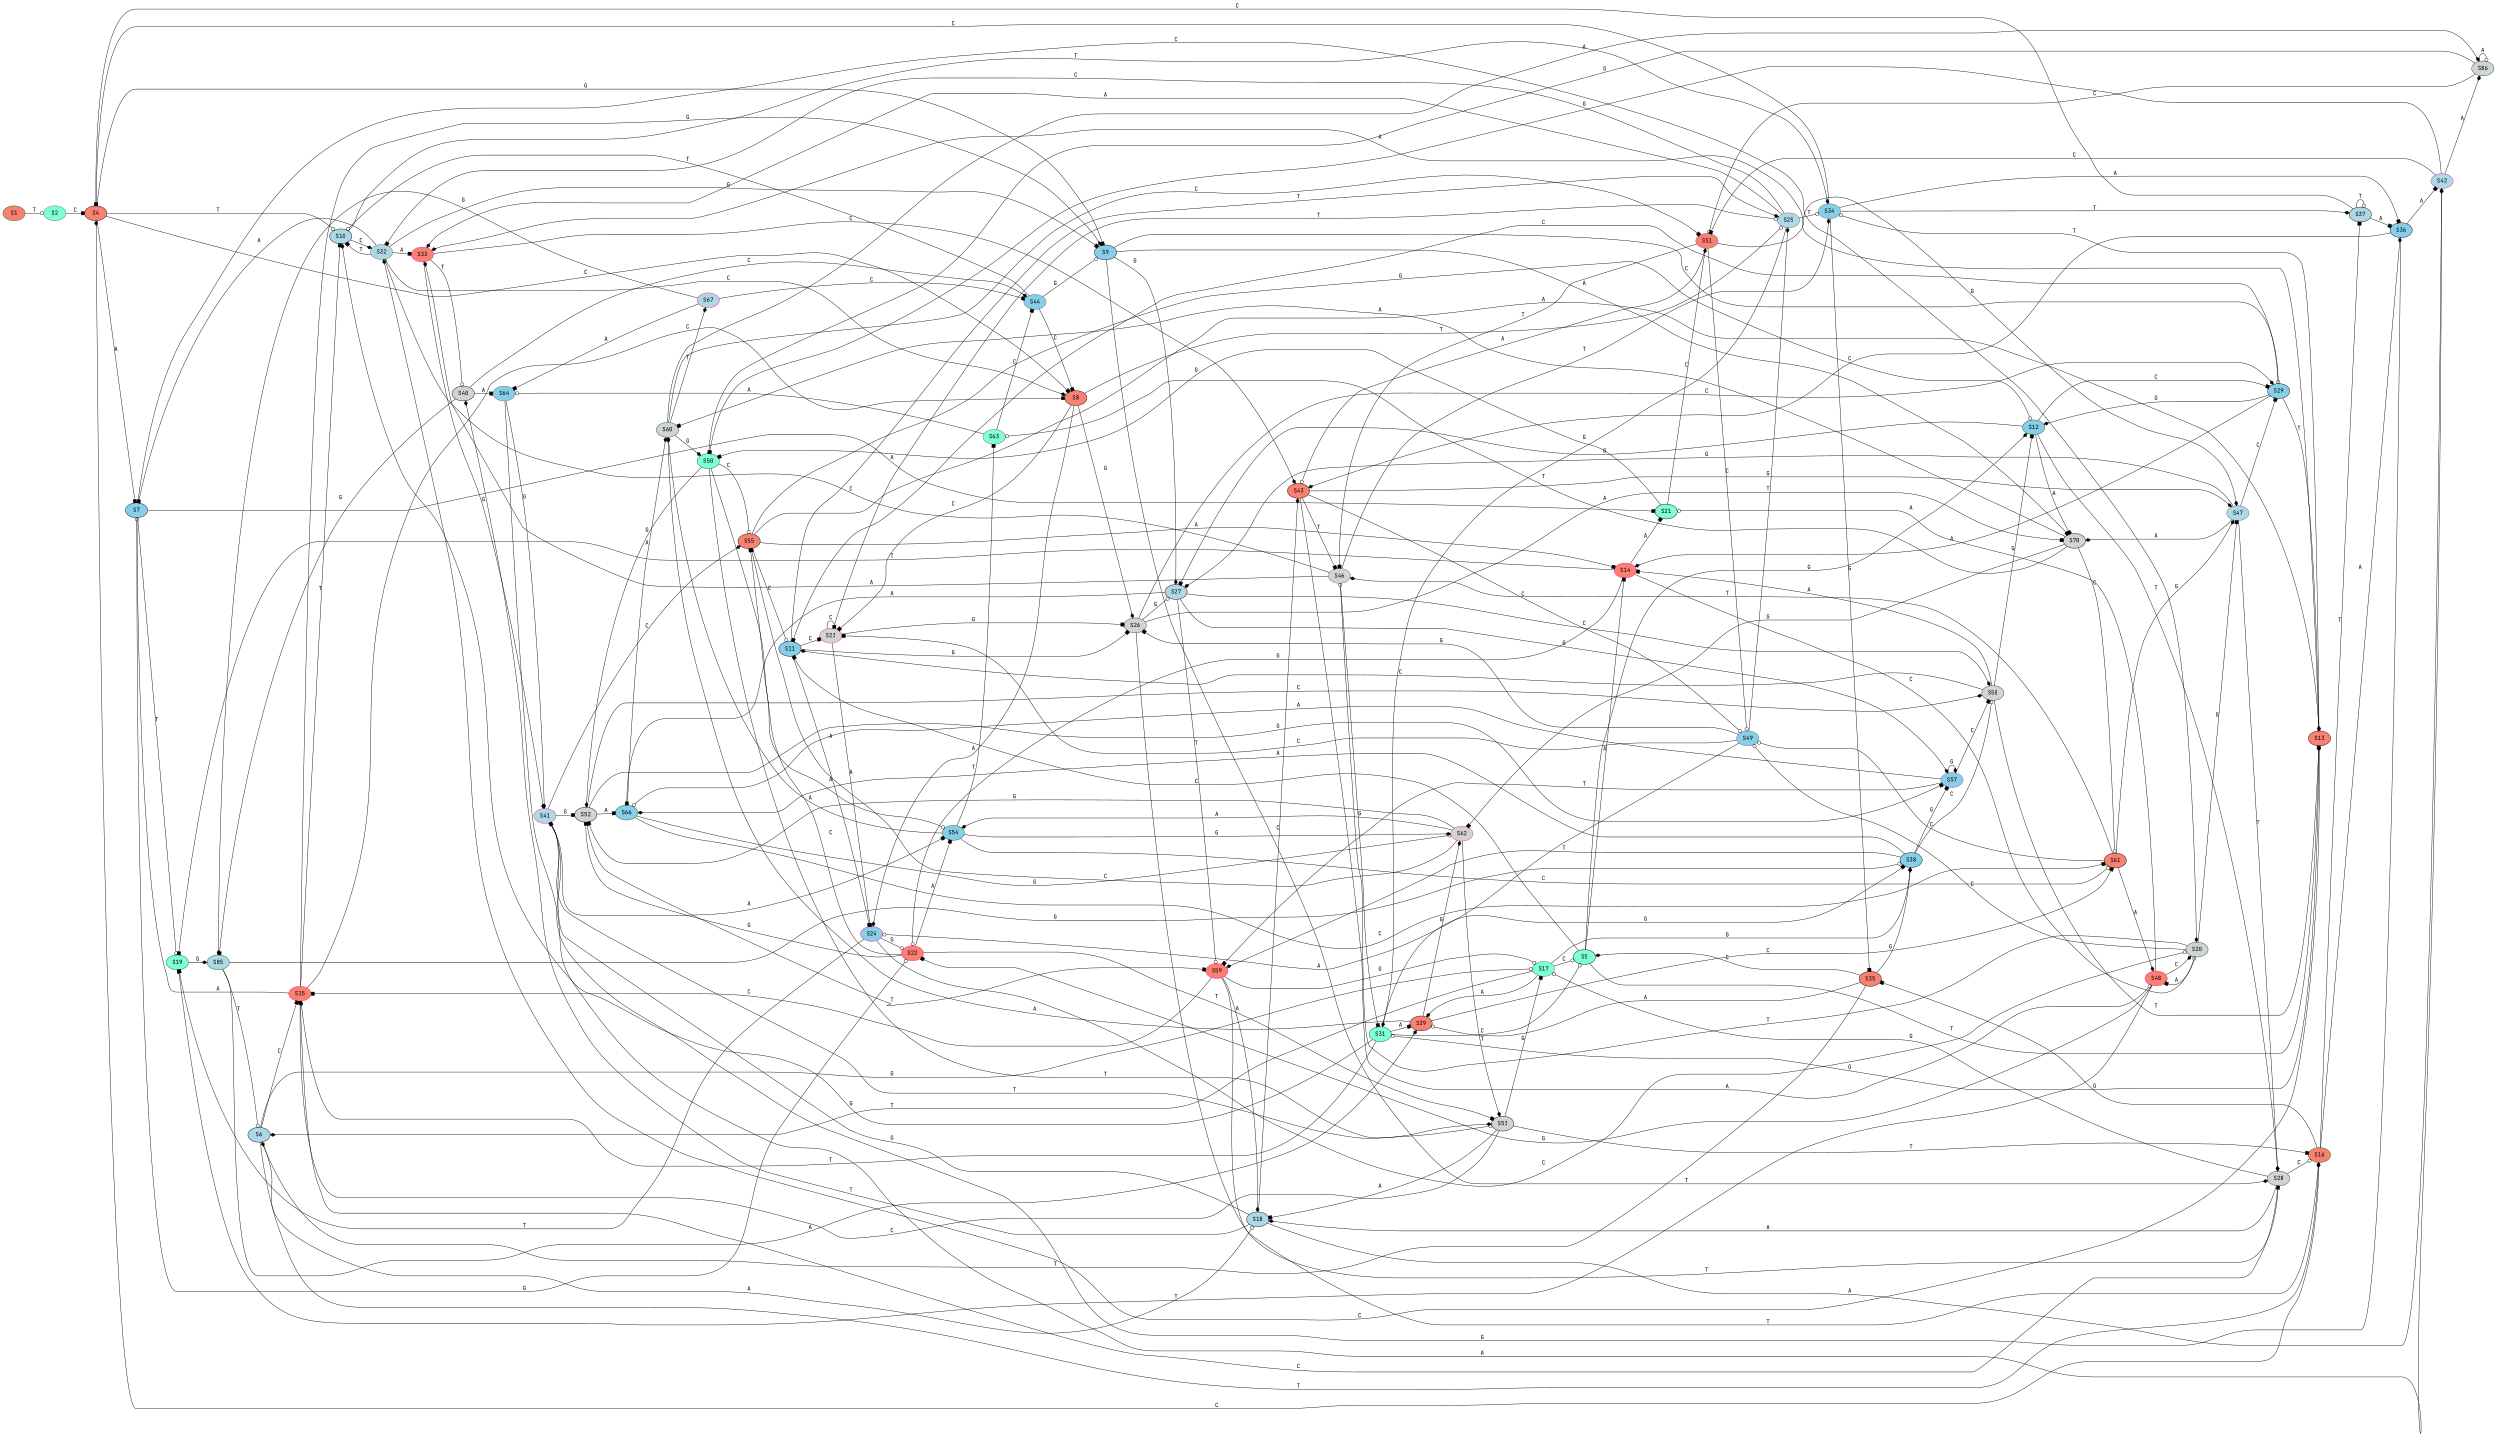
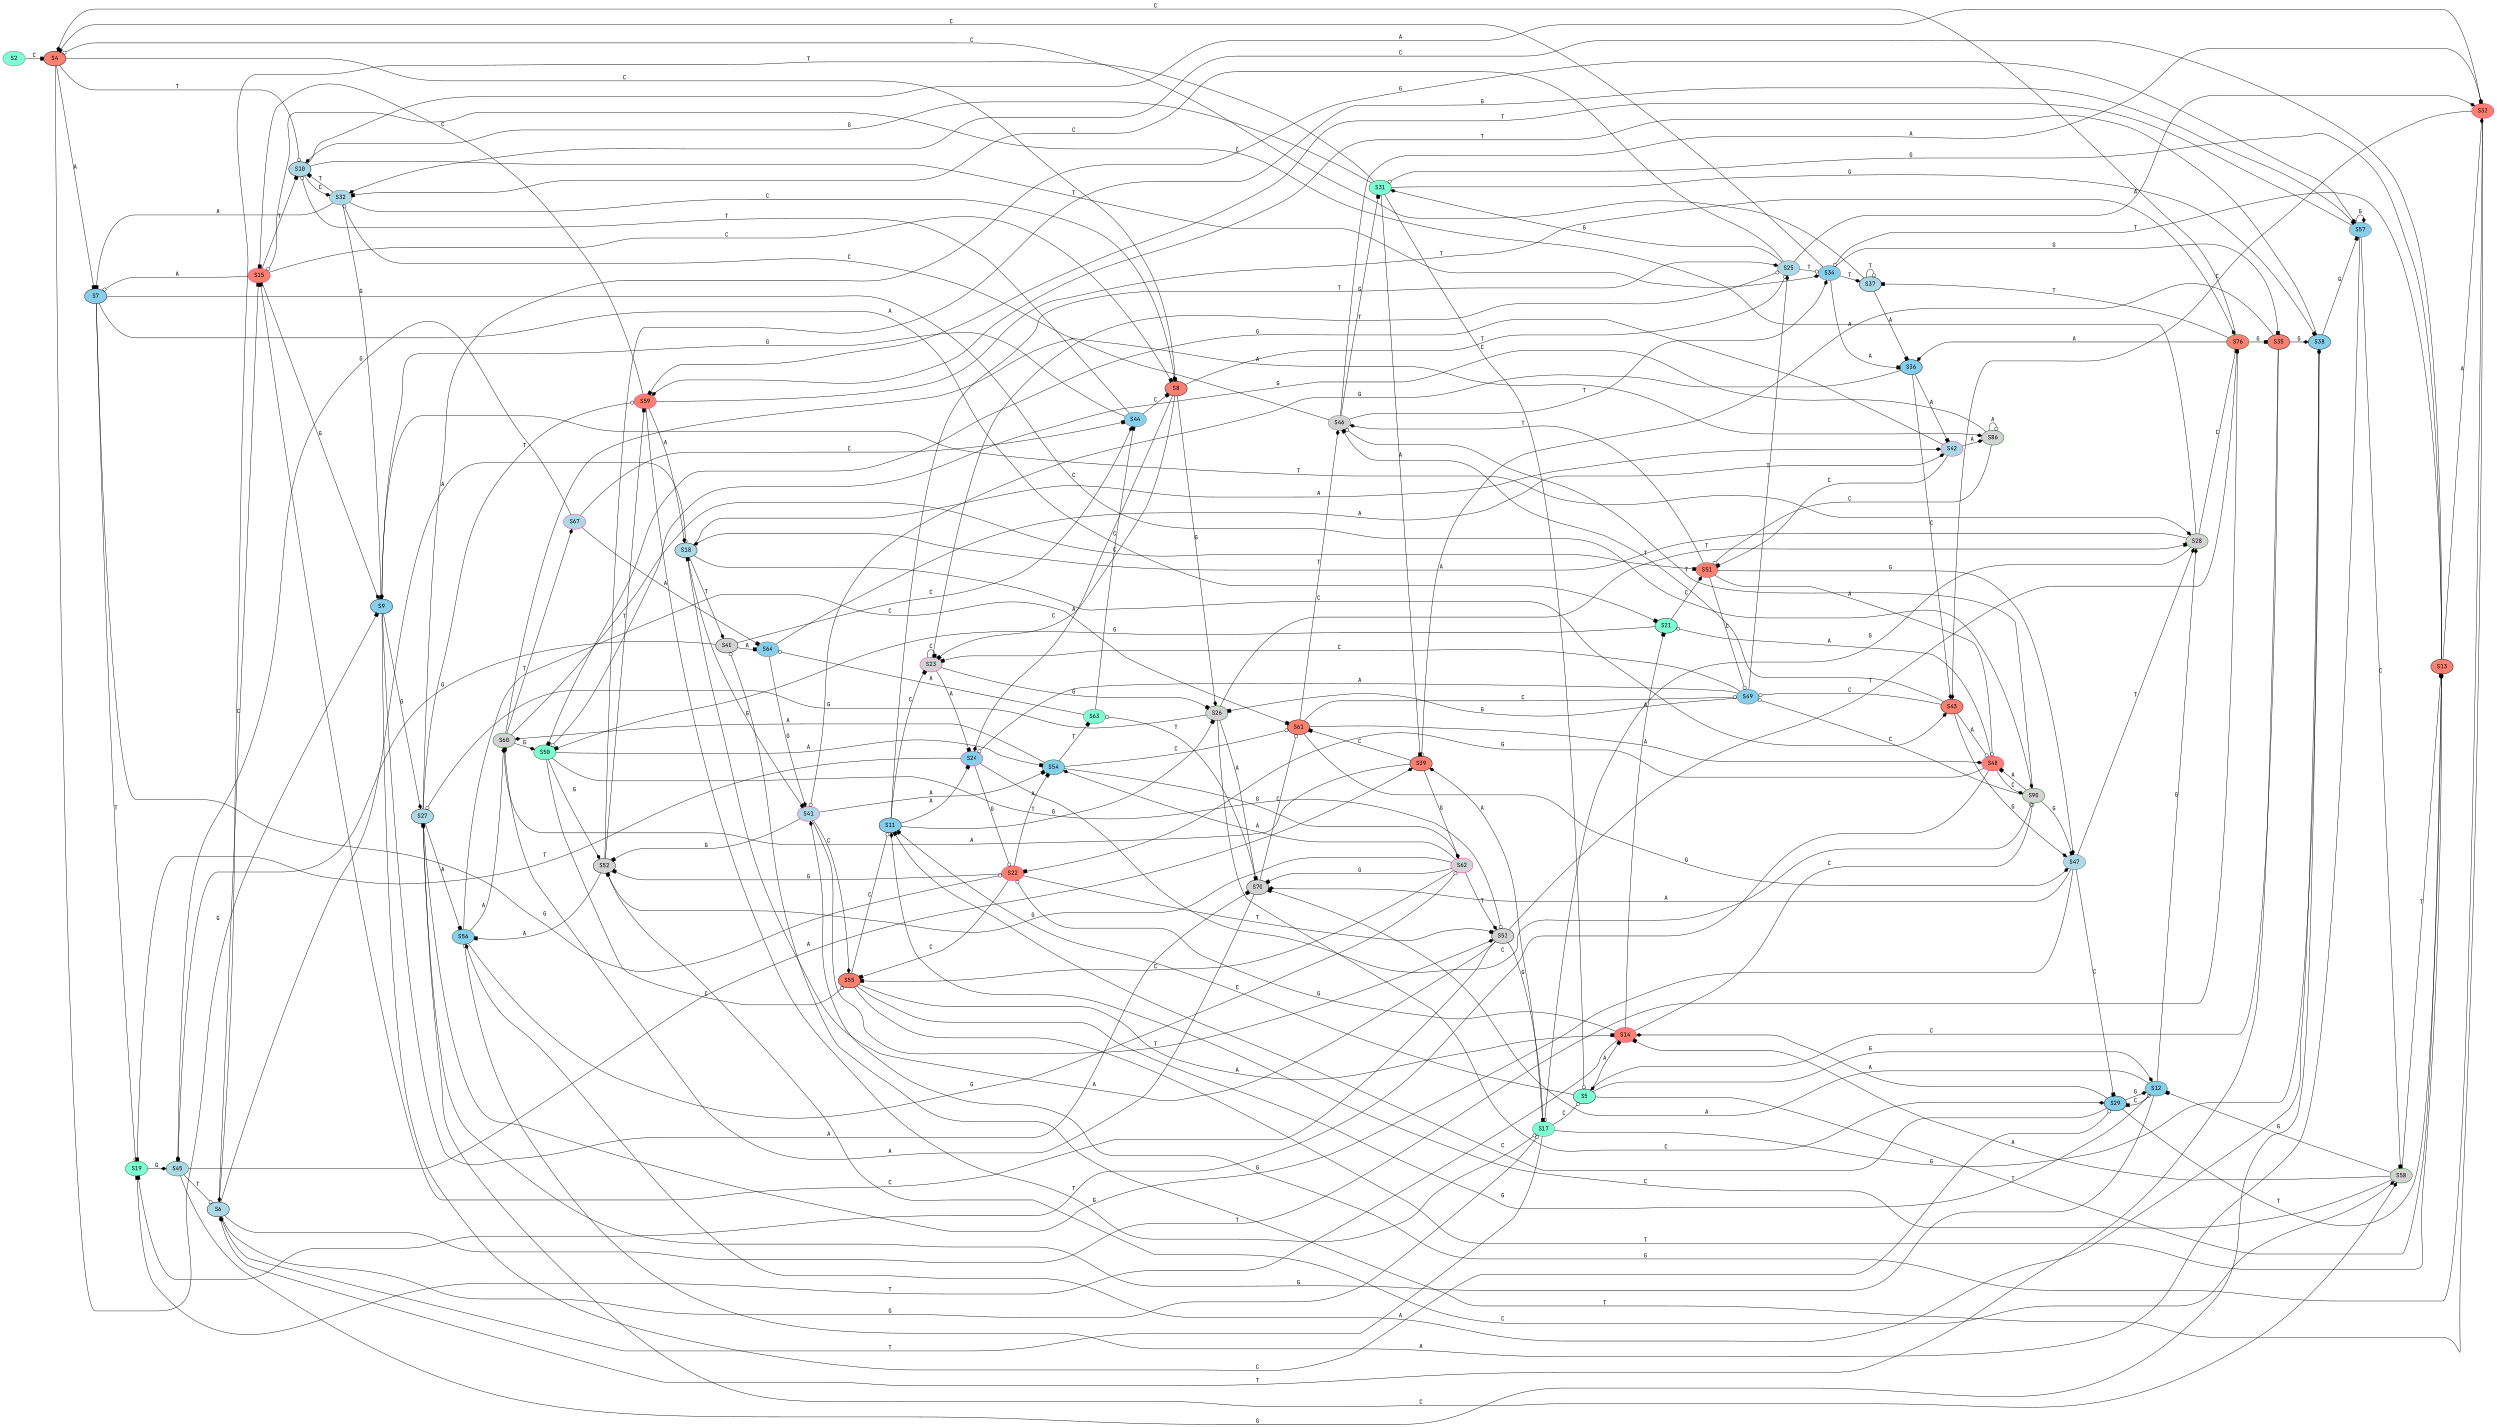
(14, 213) -> none
(400, 253) -> (1411, 40)
(1067, 279) -> (659, 349)
(1544, 300) -> (1646, 1240)
(1454, 345) -> (1560, 427)
(1504, 345) -> (1891, 611)
(2156, 588) -> (2177, 795)
(1756, 621) -> (1361, 873)
(770, 736) -> (799, 752)
(1969, 787) -> none
(627, 813) -> (463, 937)
(2197, 950) -> (2034, 796)
(218, 962) -> (177, 1169)
(2319, 1155) -> (2238, 342)
(813, 1165) -> (265, 74)
